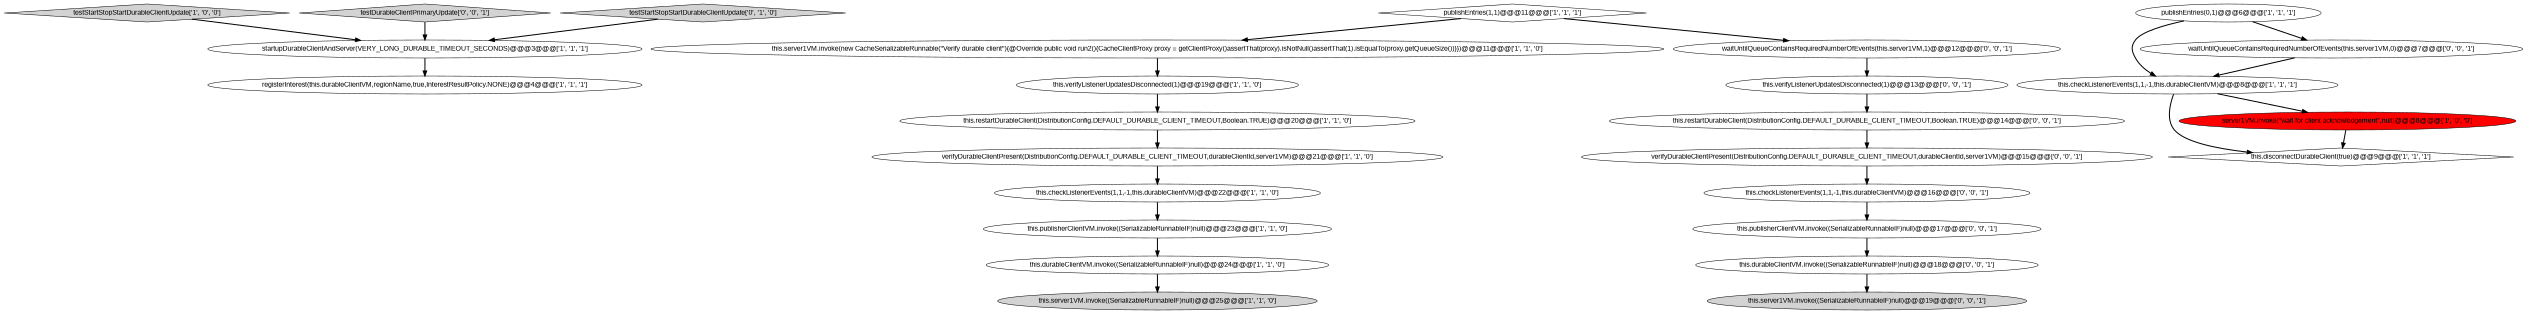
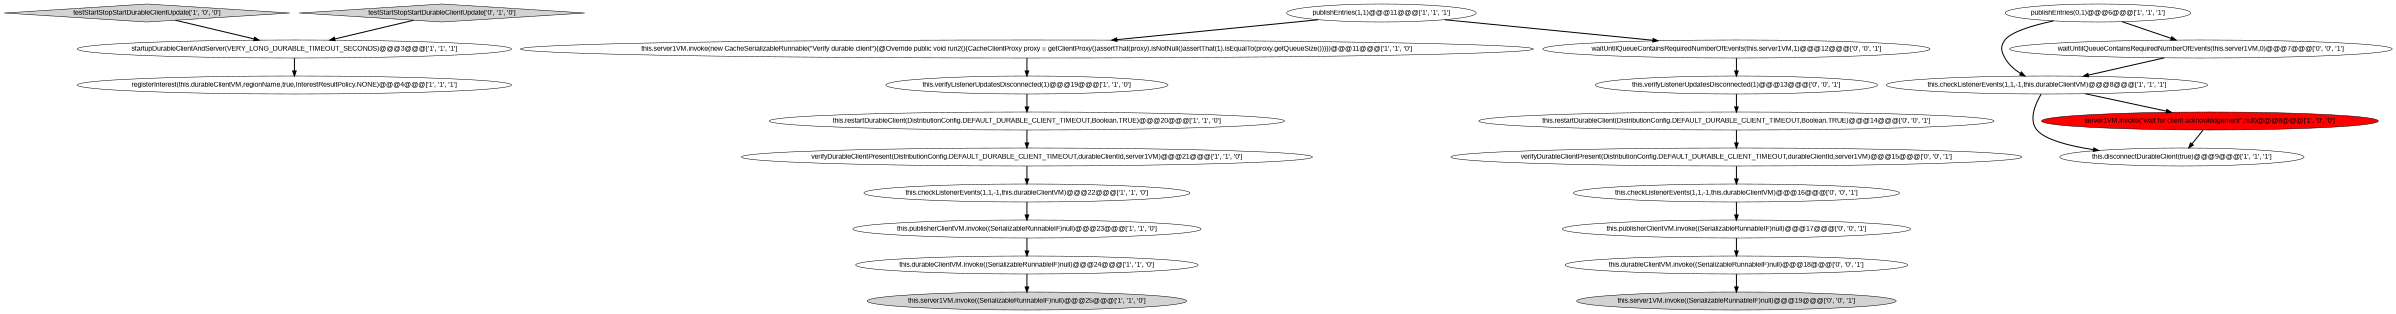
(425, 13) -> none
(1512, 13) -> (1381, 13)
(2341, 157) -> (2182, 157)
